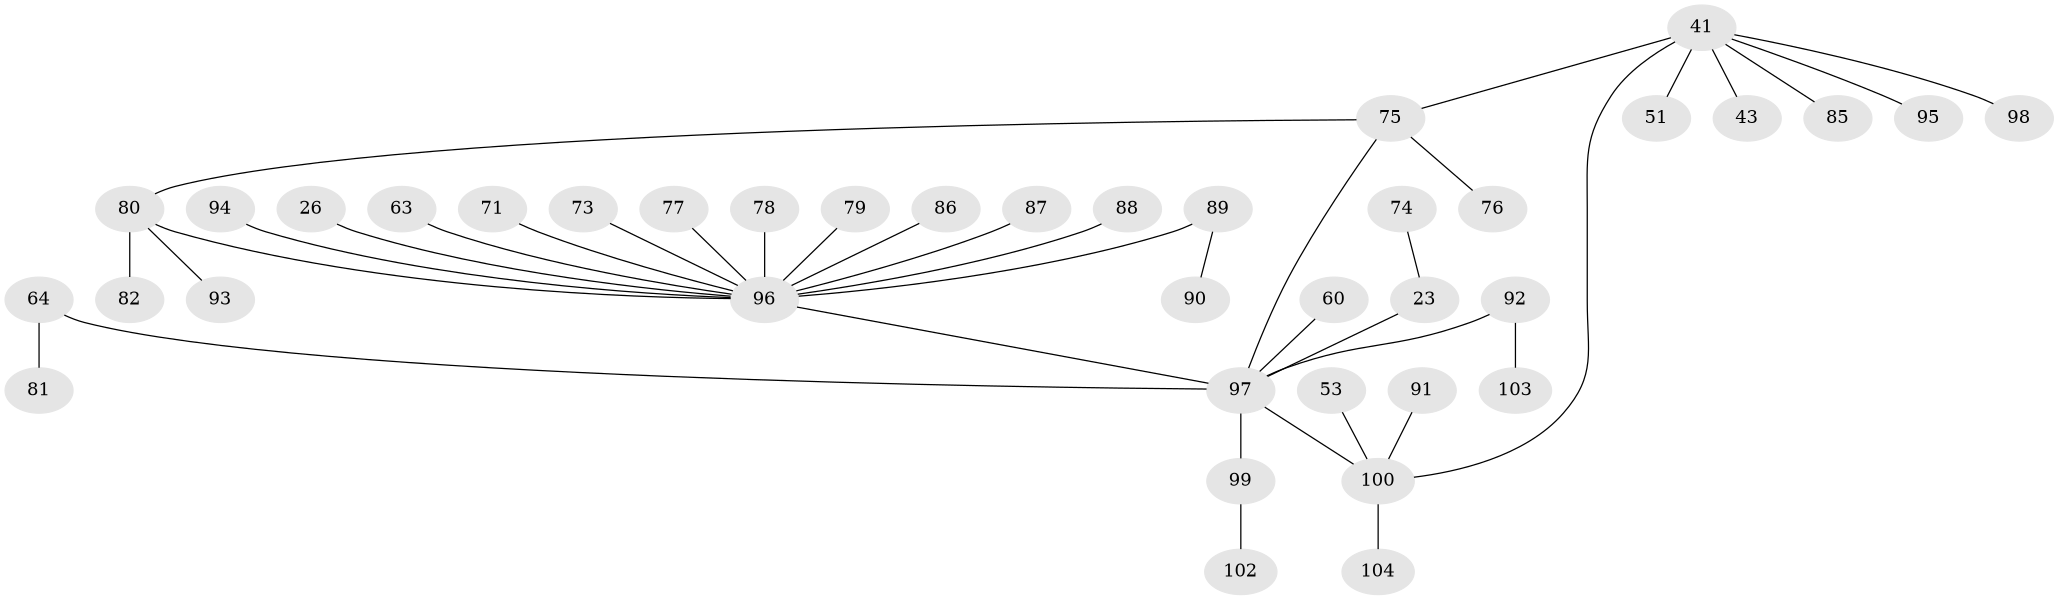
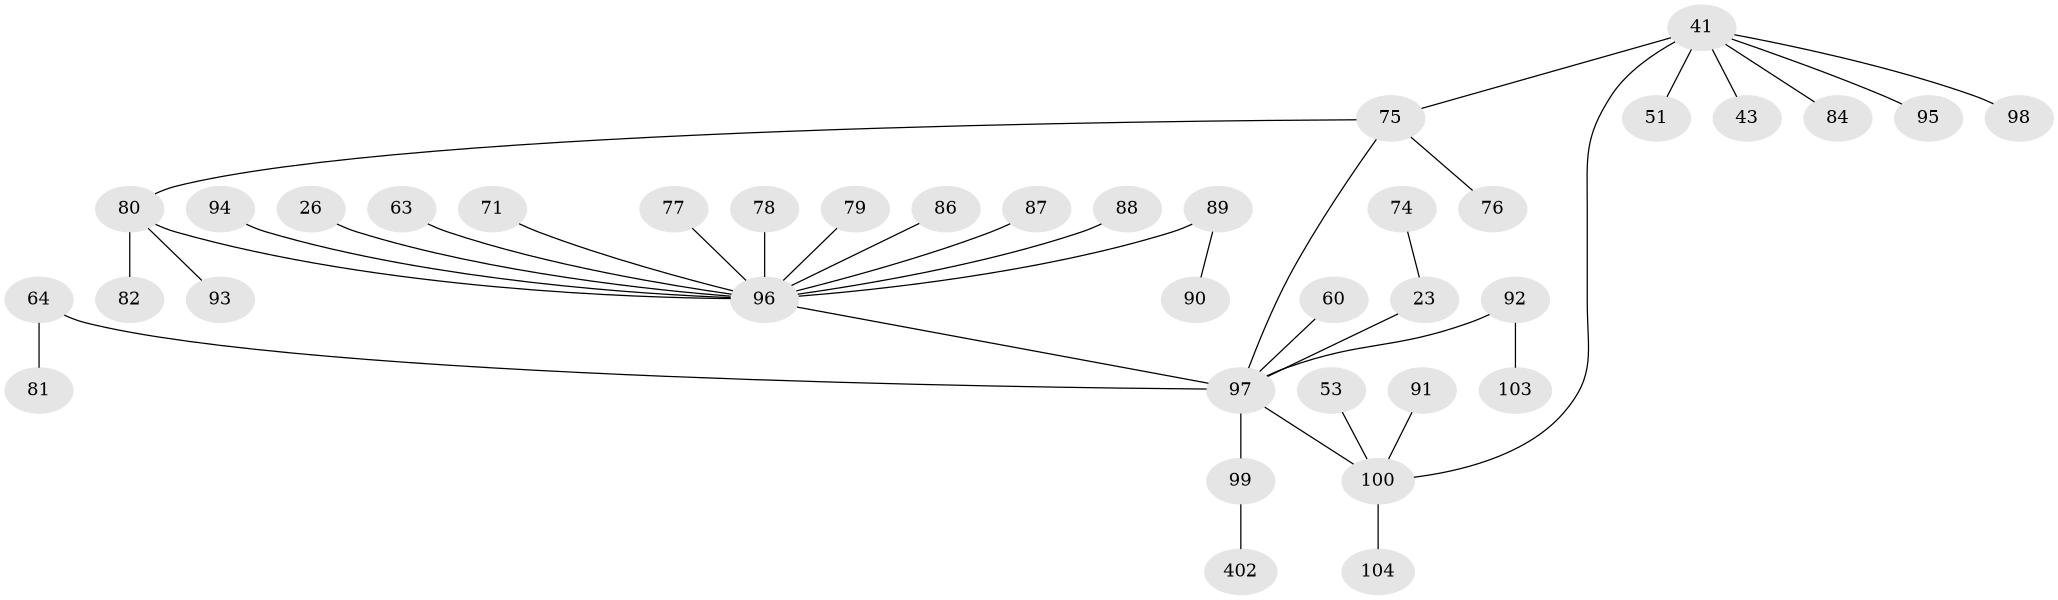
(1838, 118) -> (1838, 118)
(583, 209) -> none
(1241, 572) -> (1241, 572)
